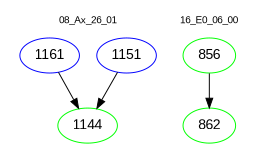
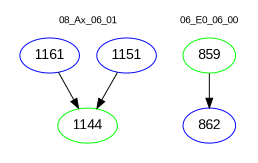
(88, 21) -> (88, 21)
(209, 21) -> (209, 21)
(209, 55) -> (209, 55)
(209, 126) -> (209, 126)
